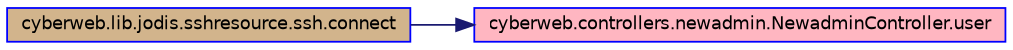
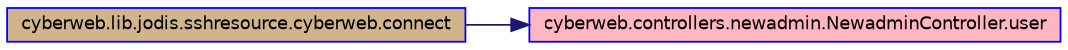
(209, 25) -> (236, 25)
